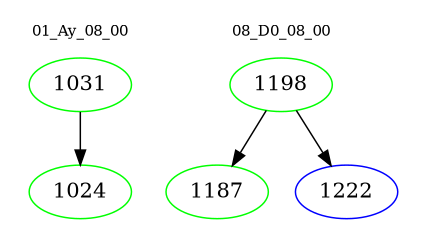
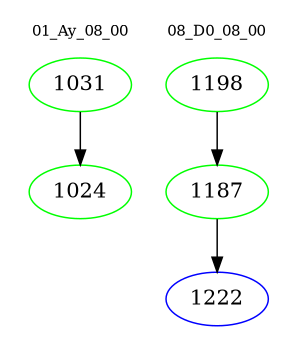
(310, 132) -> (217, 238)
